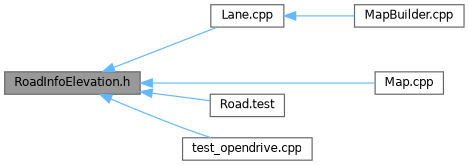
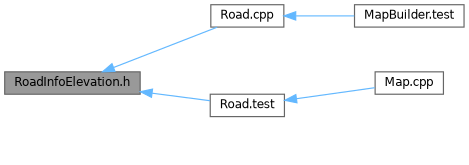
(247, 16) -> (247, 16)
(409, 16) -> (409, 16)
(264, 83) -> (336, 93)
(247, 149) -> none
